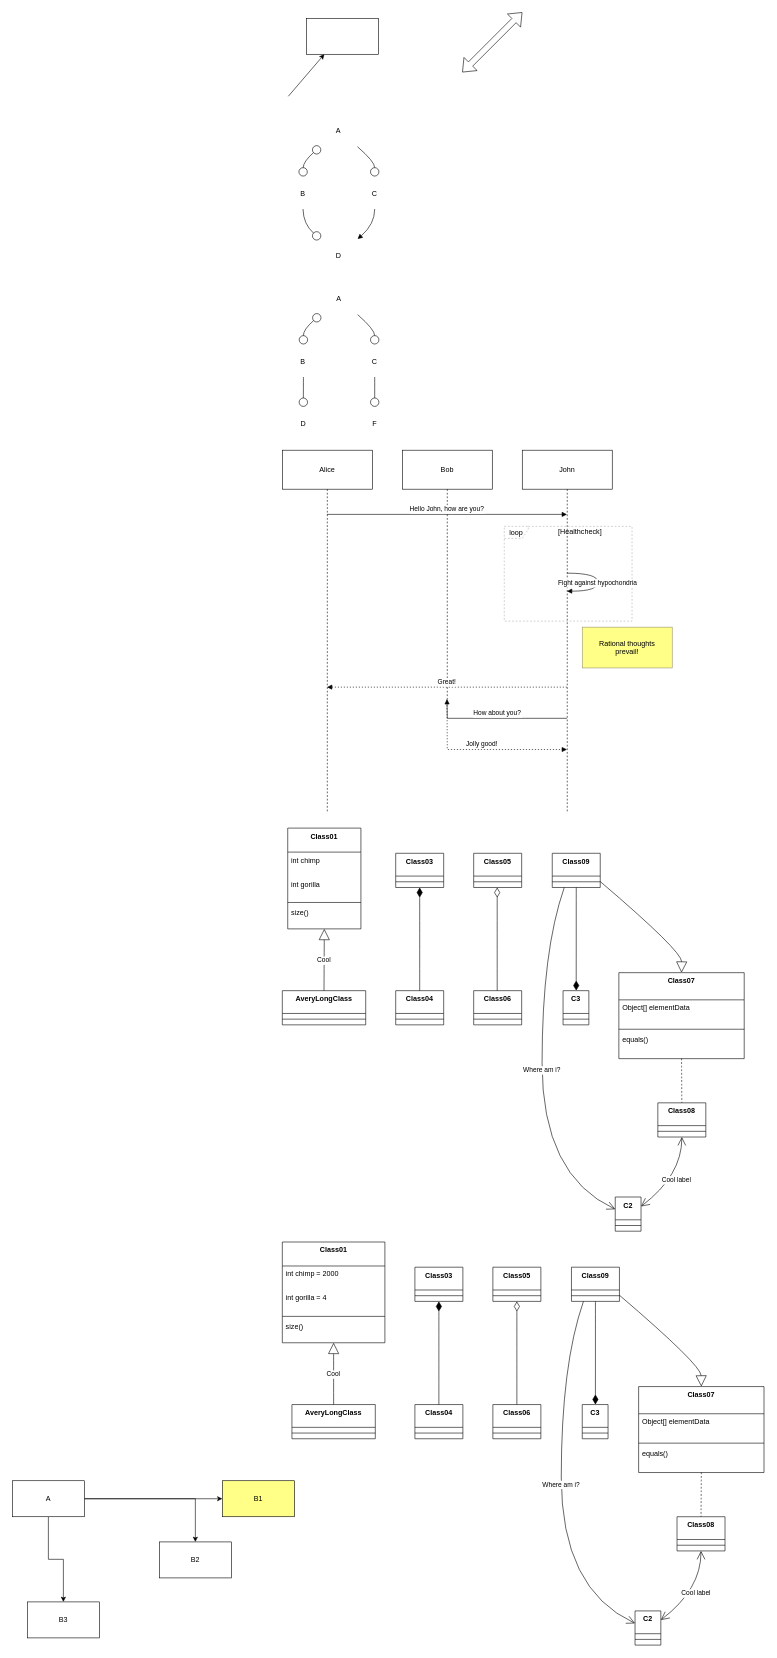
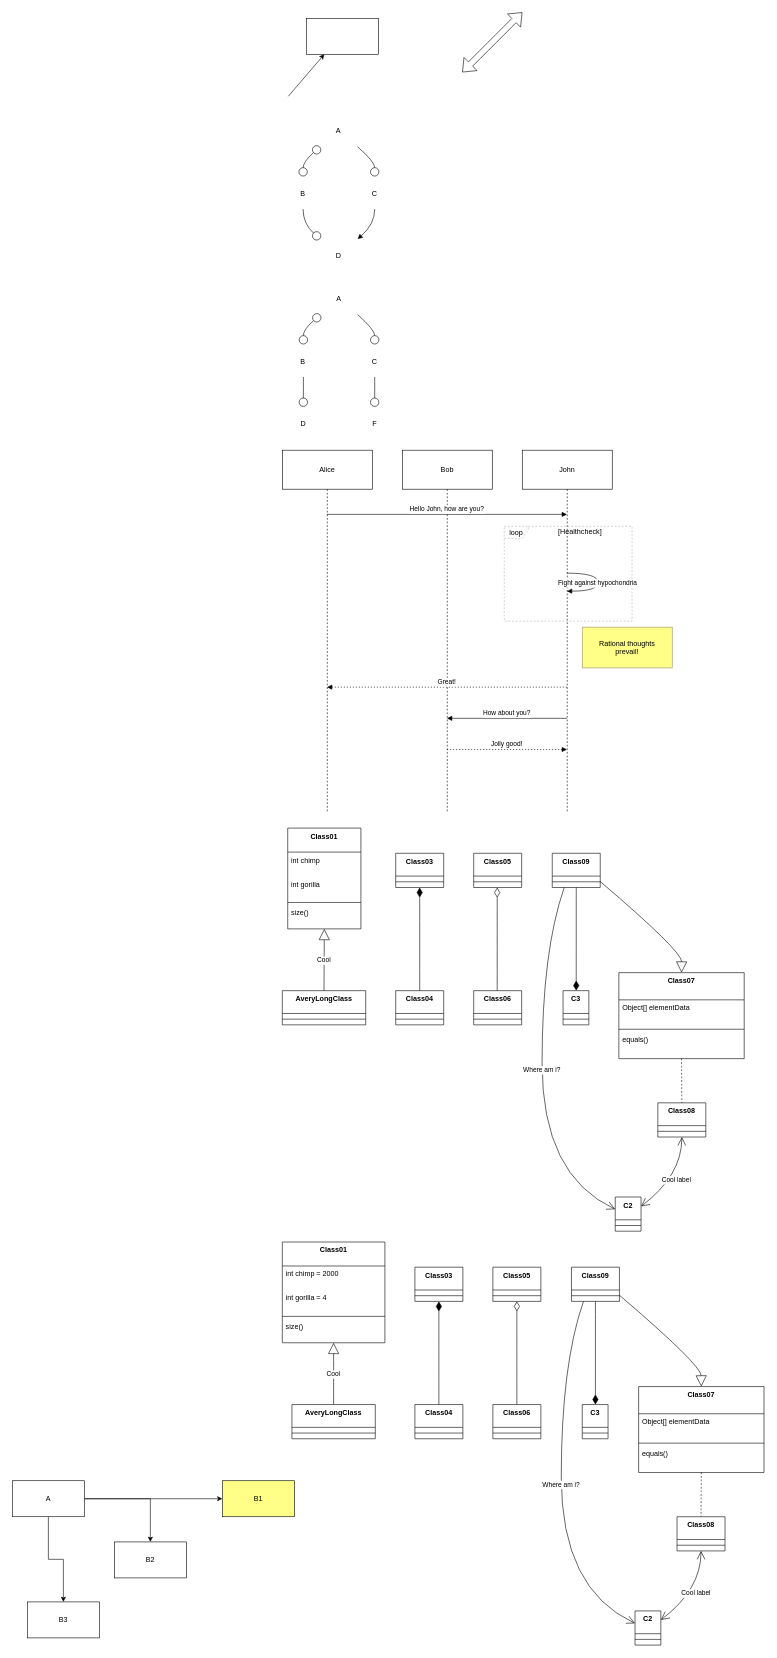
(447, 575) -> (447, 632)
(195, 1560) -> (150, 1560)
